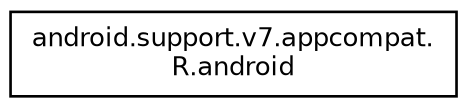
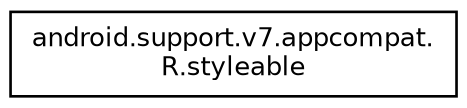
(234, 54) -> (234, 54)
